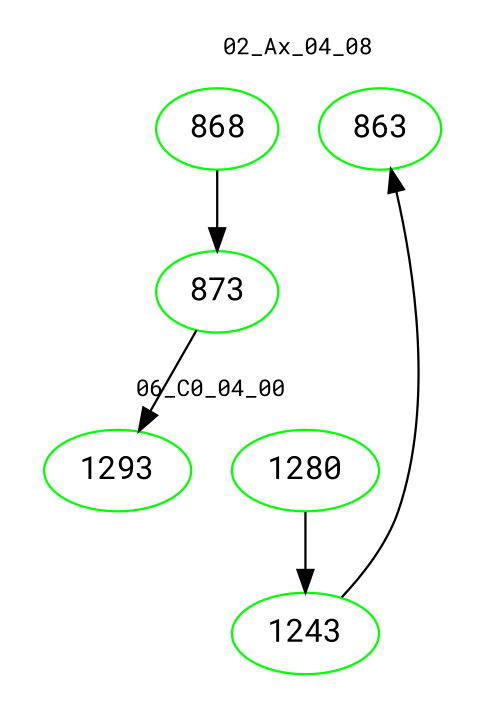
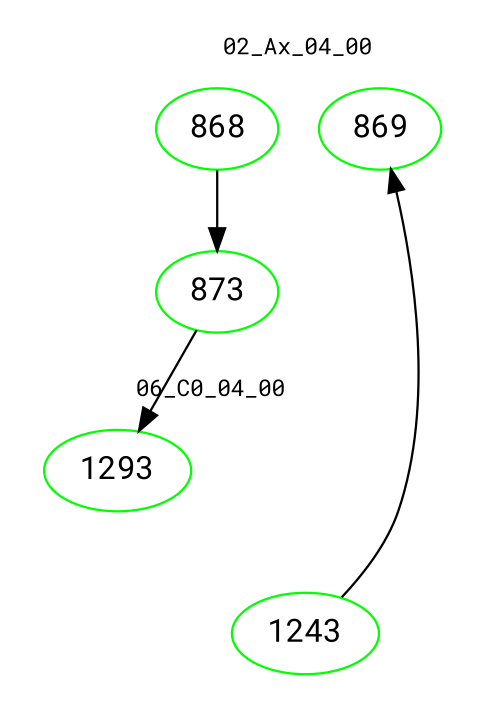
(299, 49) -> (299, 49)
(380, 129) -> (380, 129)
(305, 471) -> none
